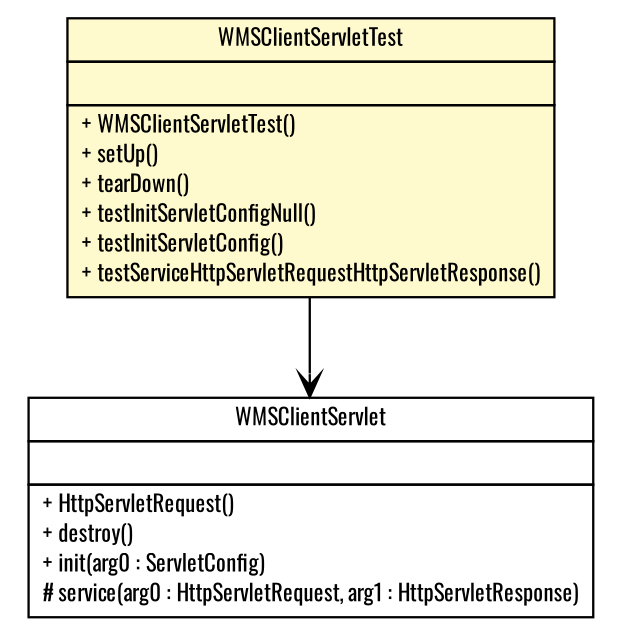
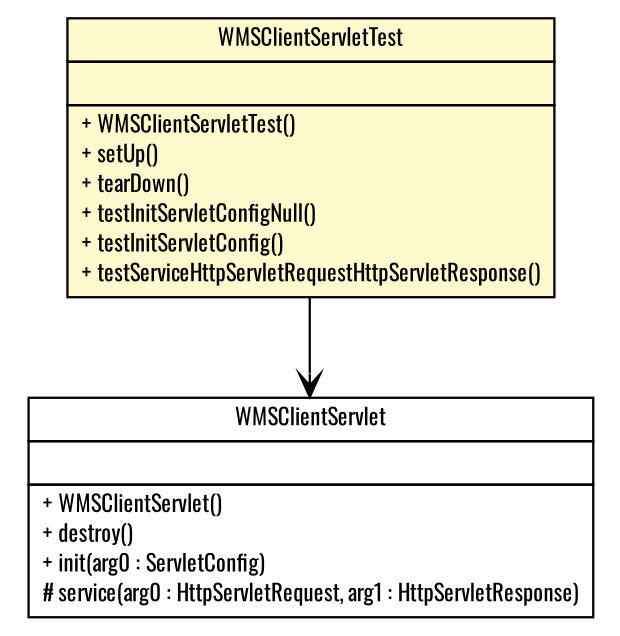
(138, 505) -> (133, 505)
